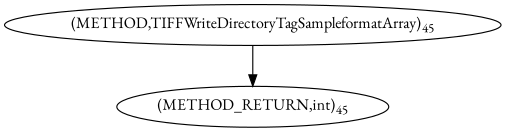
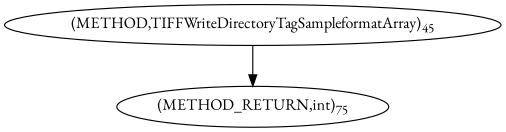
(342, 105) -> (342, 105)
